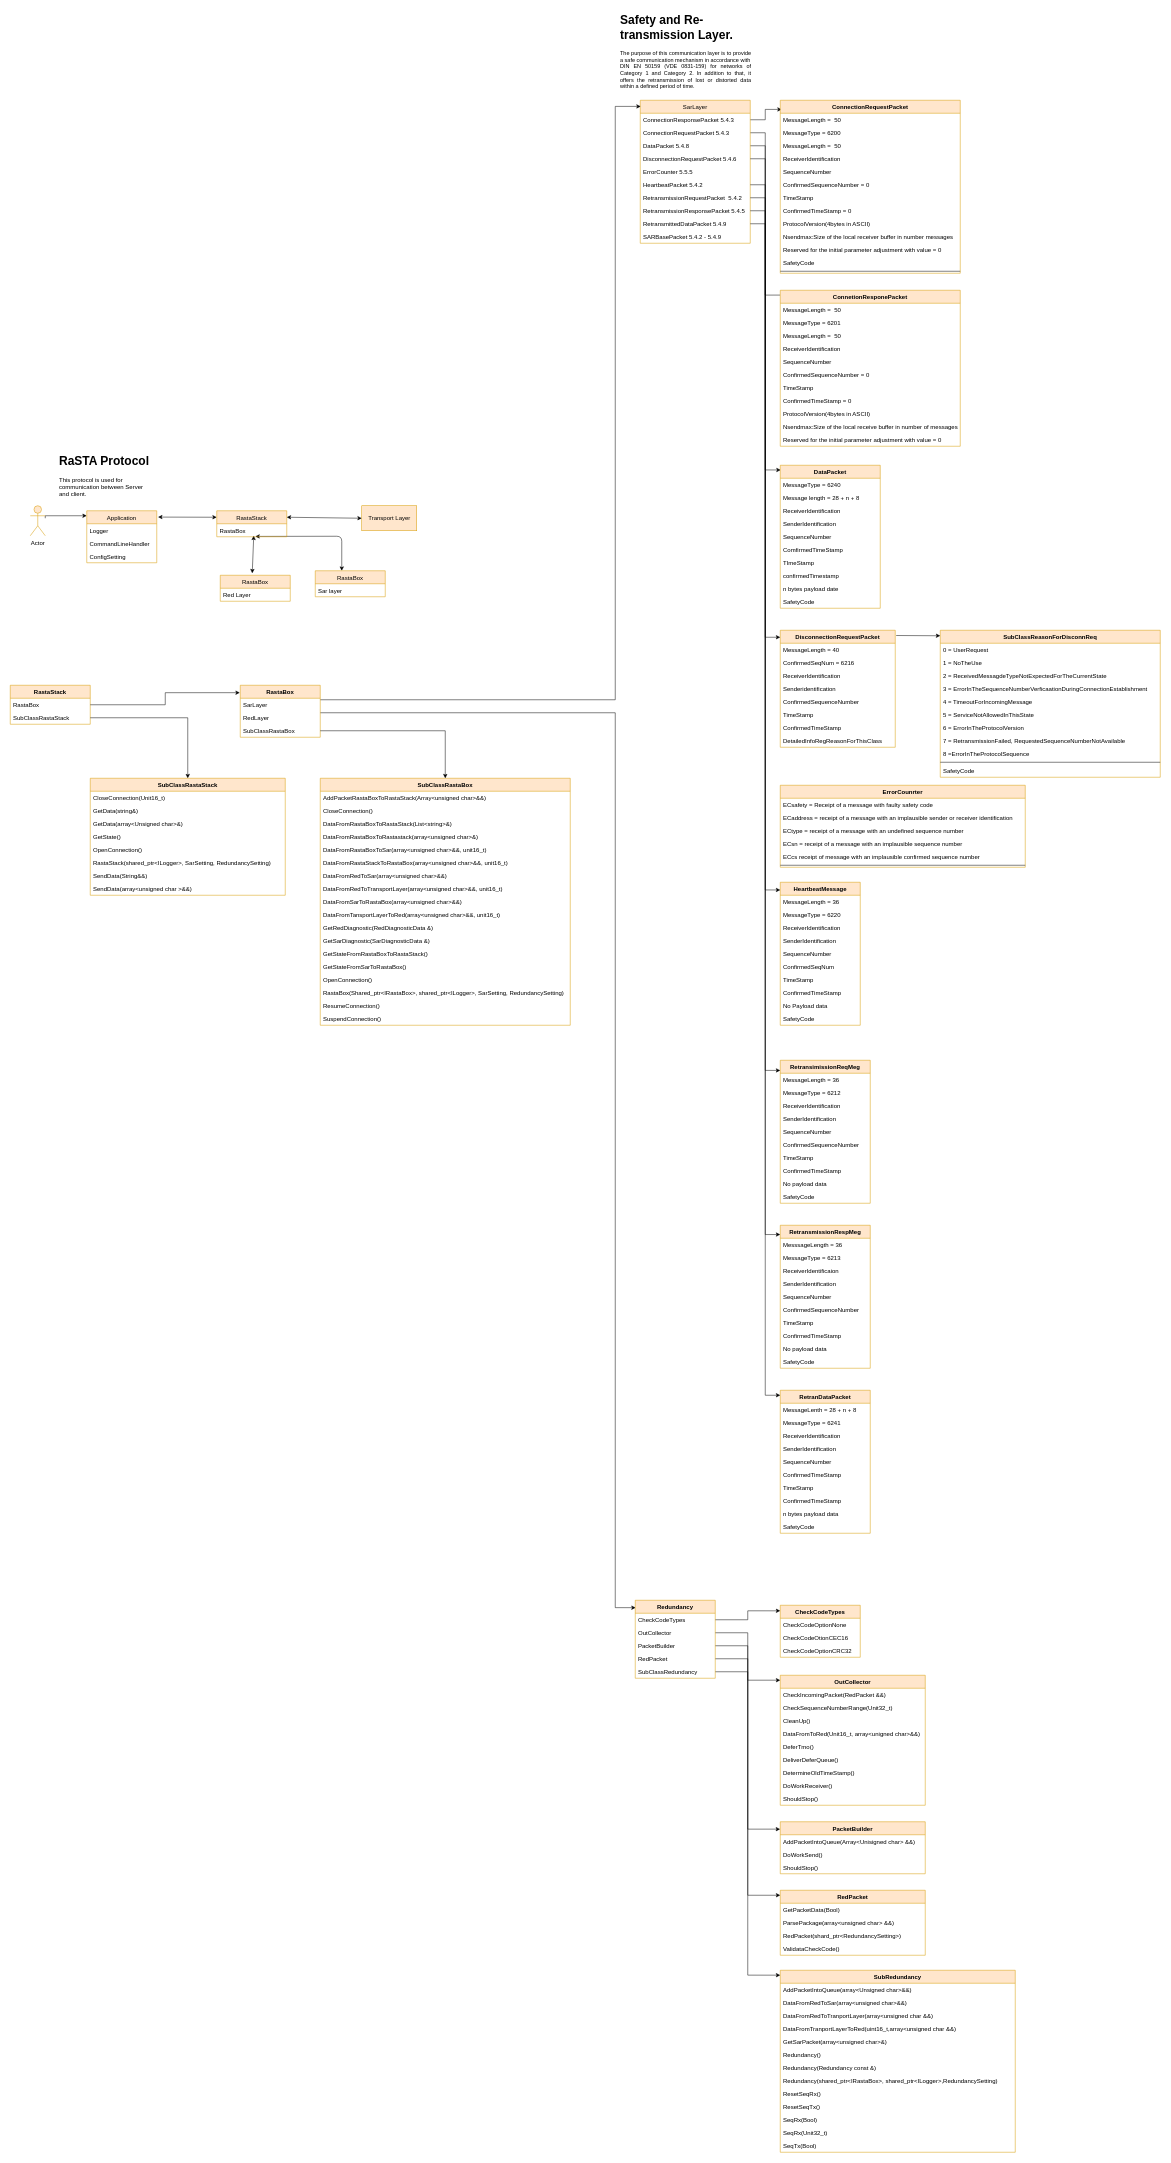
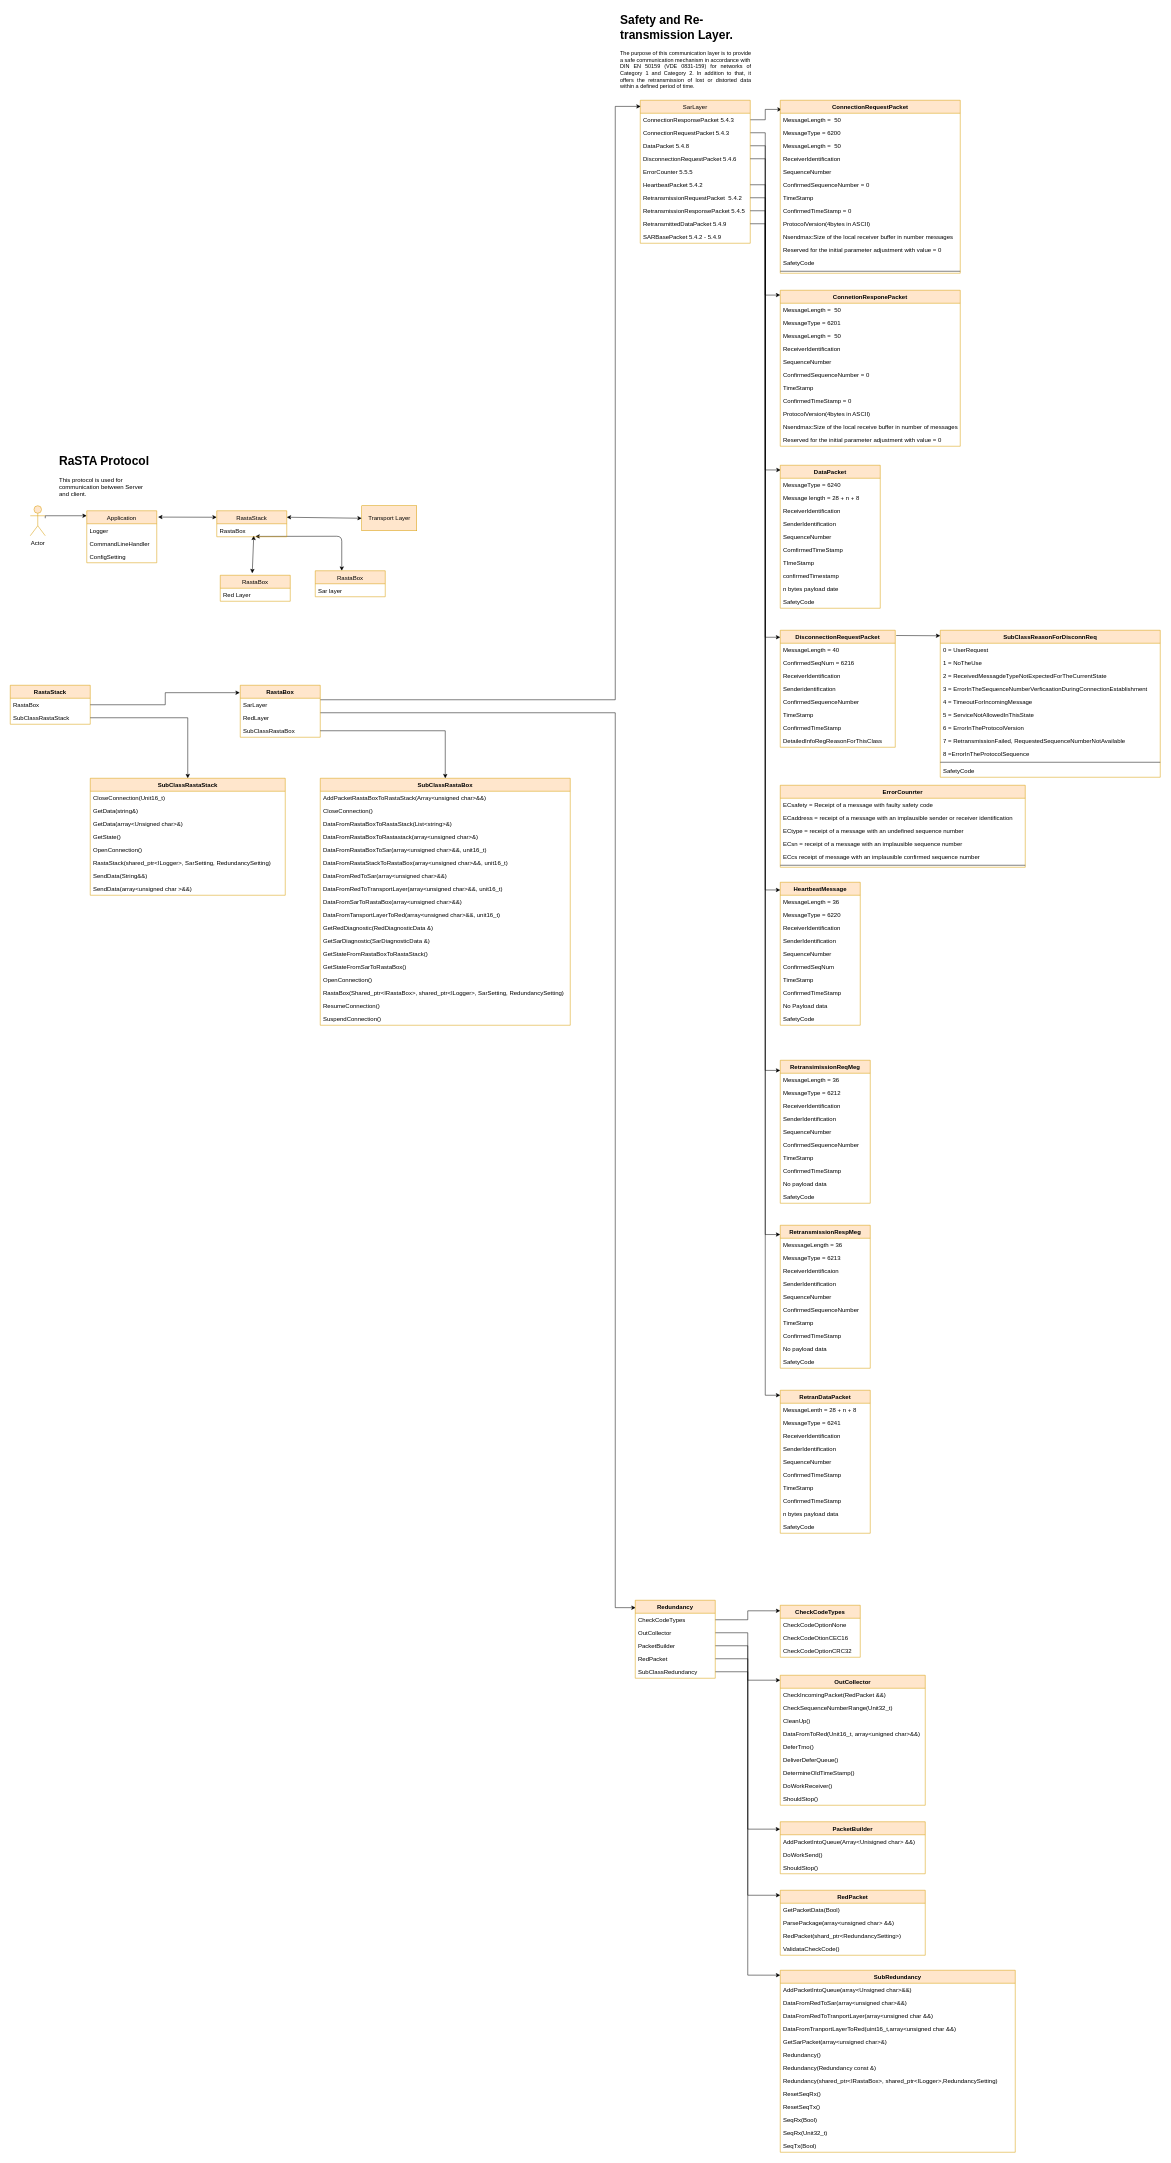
(777, 295) -> (775, 295)
